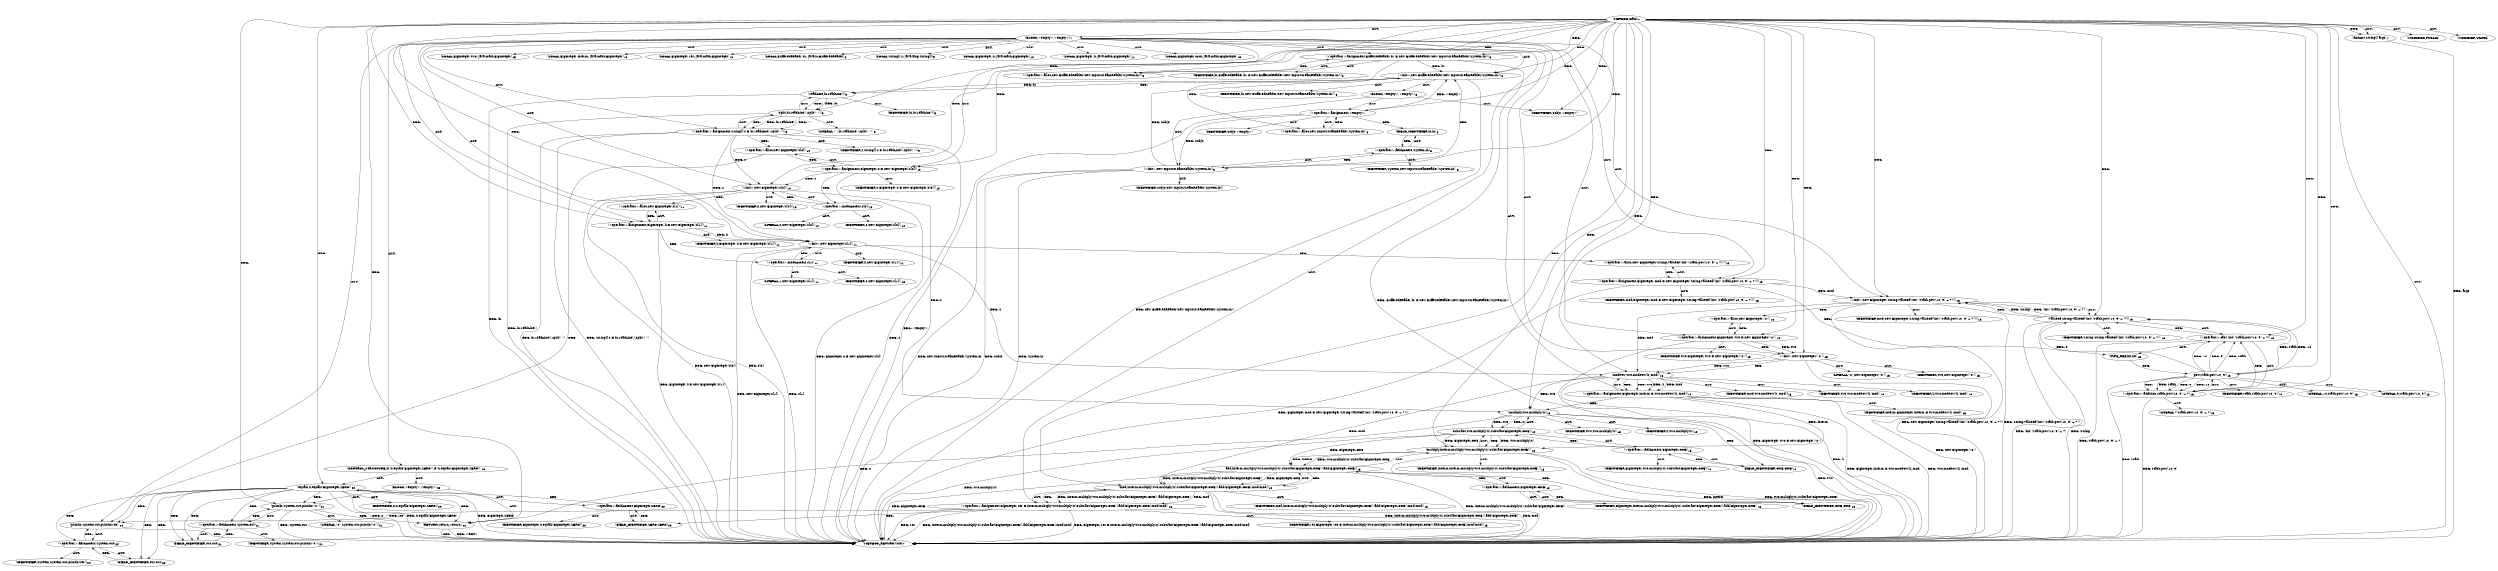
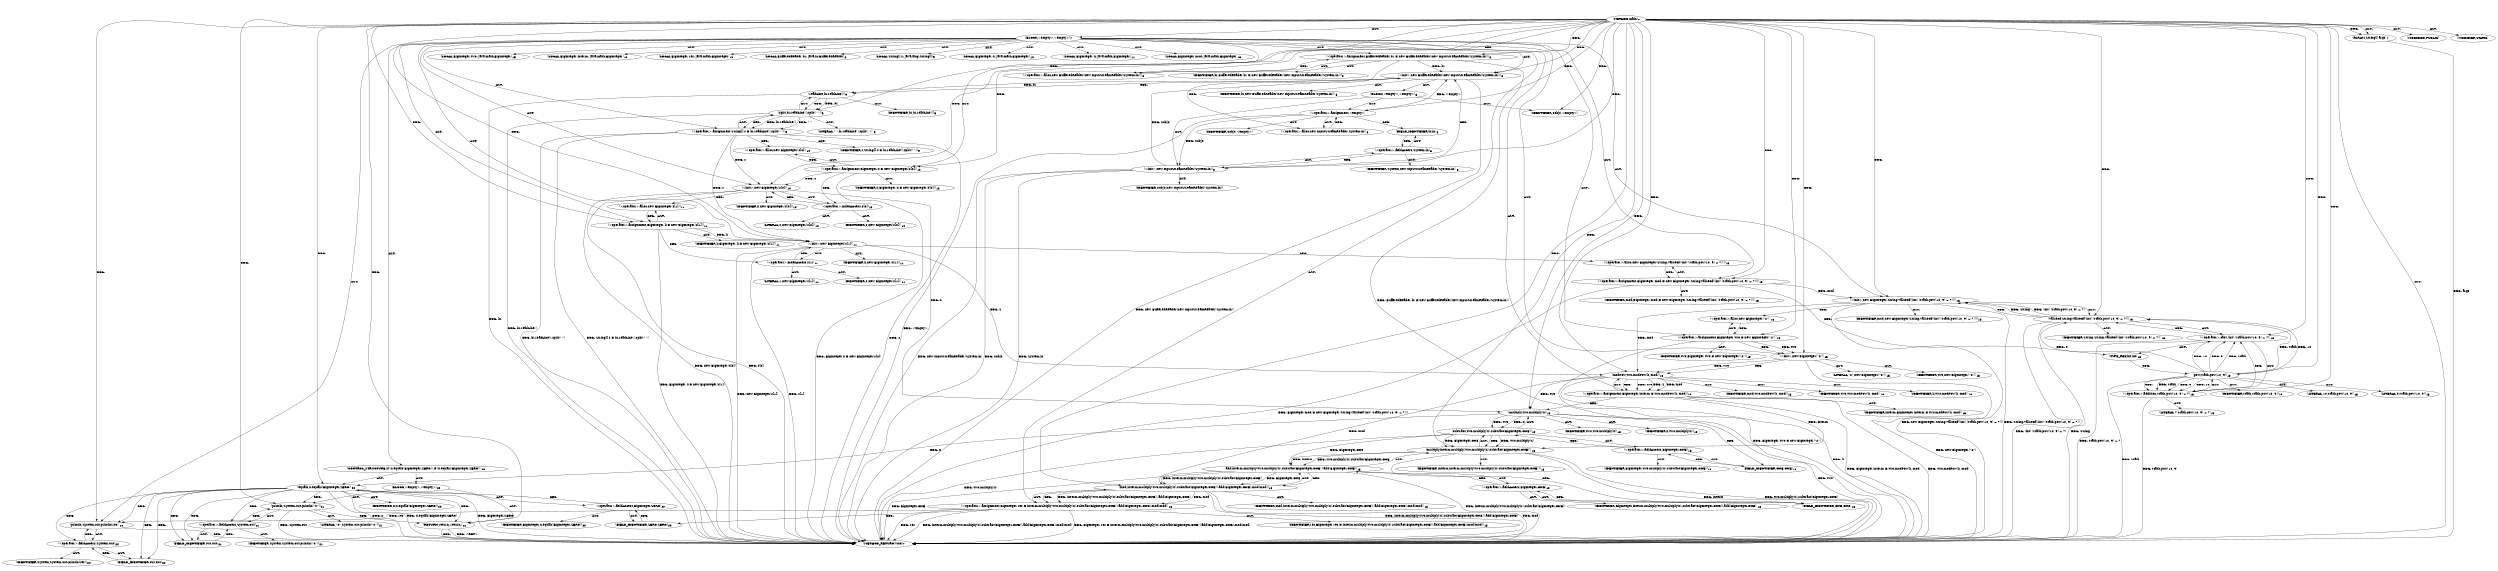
(903, 281) -> (903, 281)
(507, 377) -> (258, 27)
(1016, 456) -> (930, 446)
